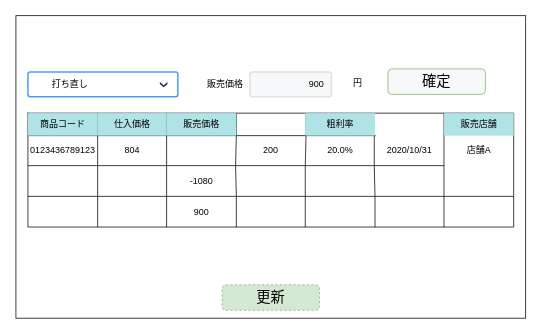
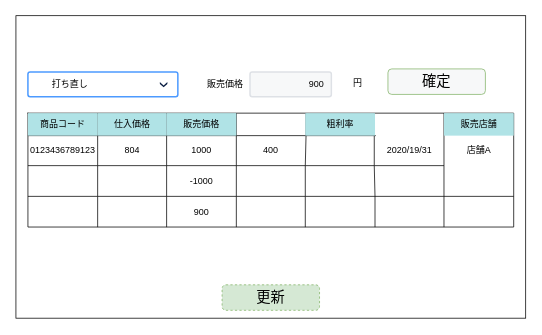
none -> (202, 150)
(271, 150) -> (271, 150)
(340, 150) -> none
(410, 150) -> (410, 150)
(202, 181) -> (202, 181)
